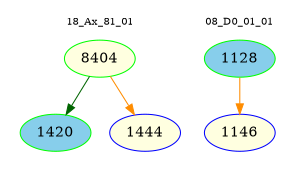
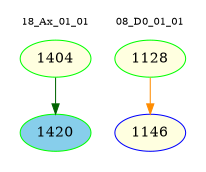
(100, 22) -> (56, 22)
(100, 59) -> (56, 59)
(240, 59) -> (150, 59)
(145, 133) -> none
